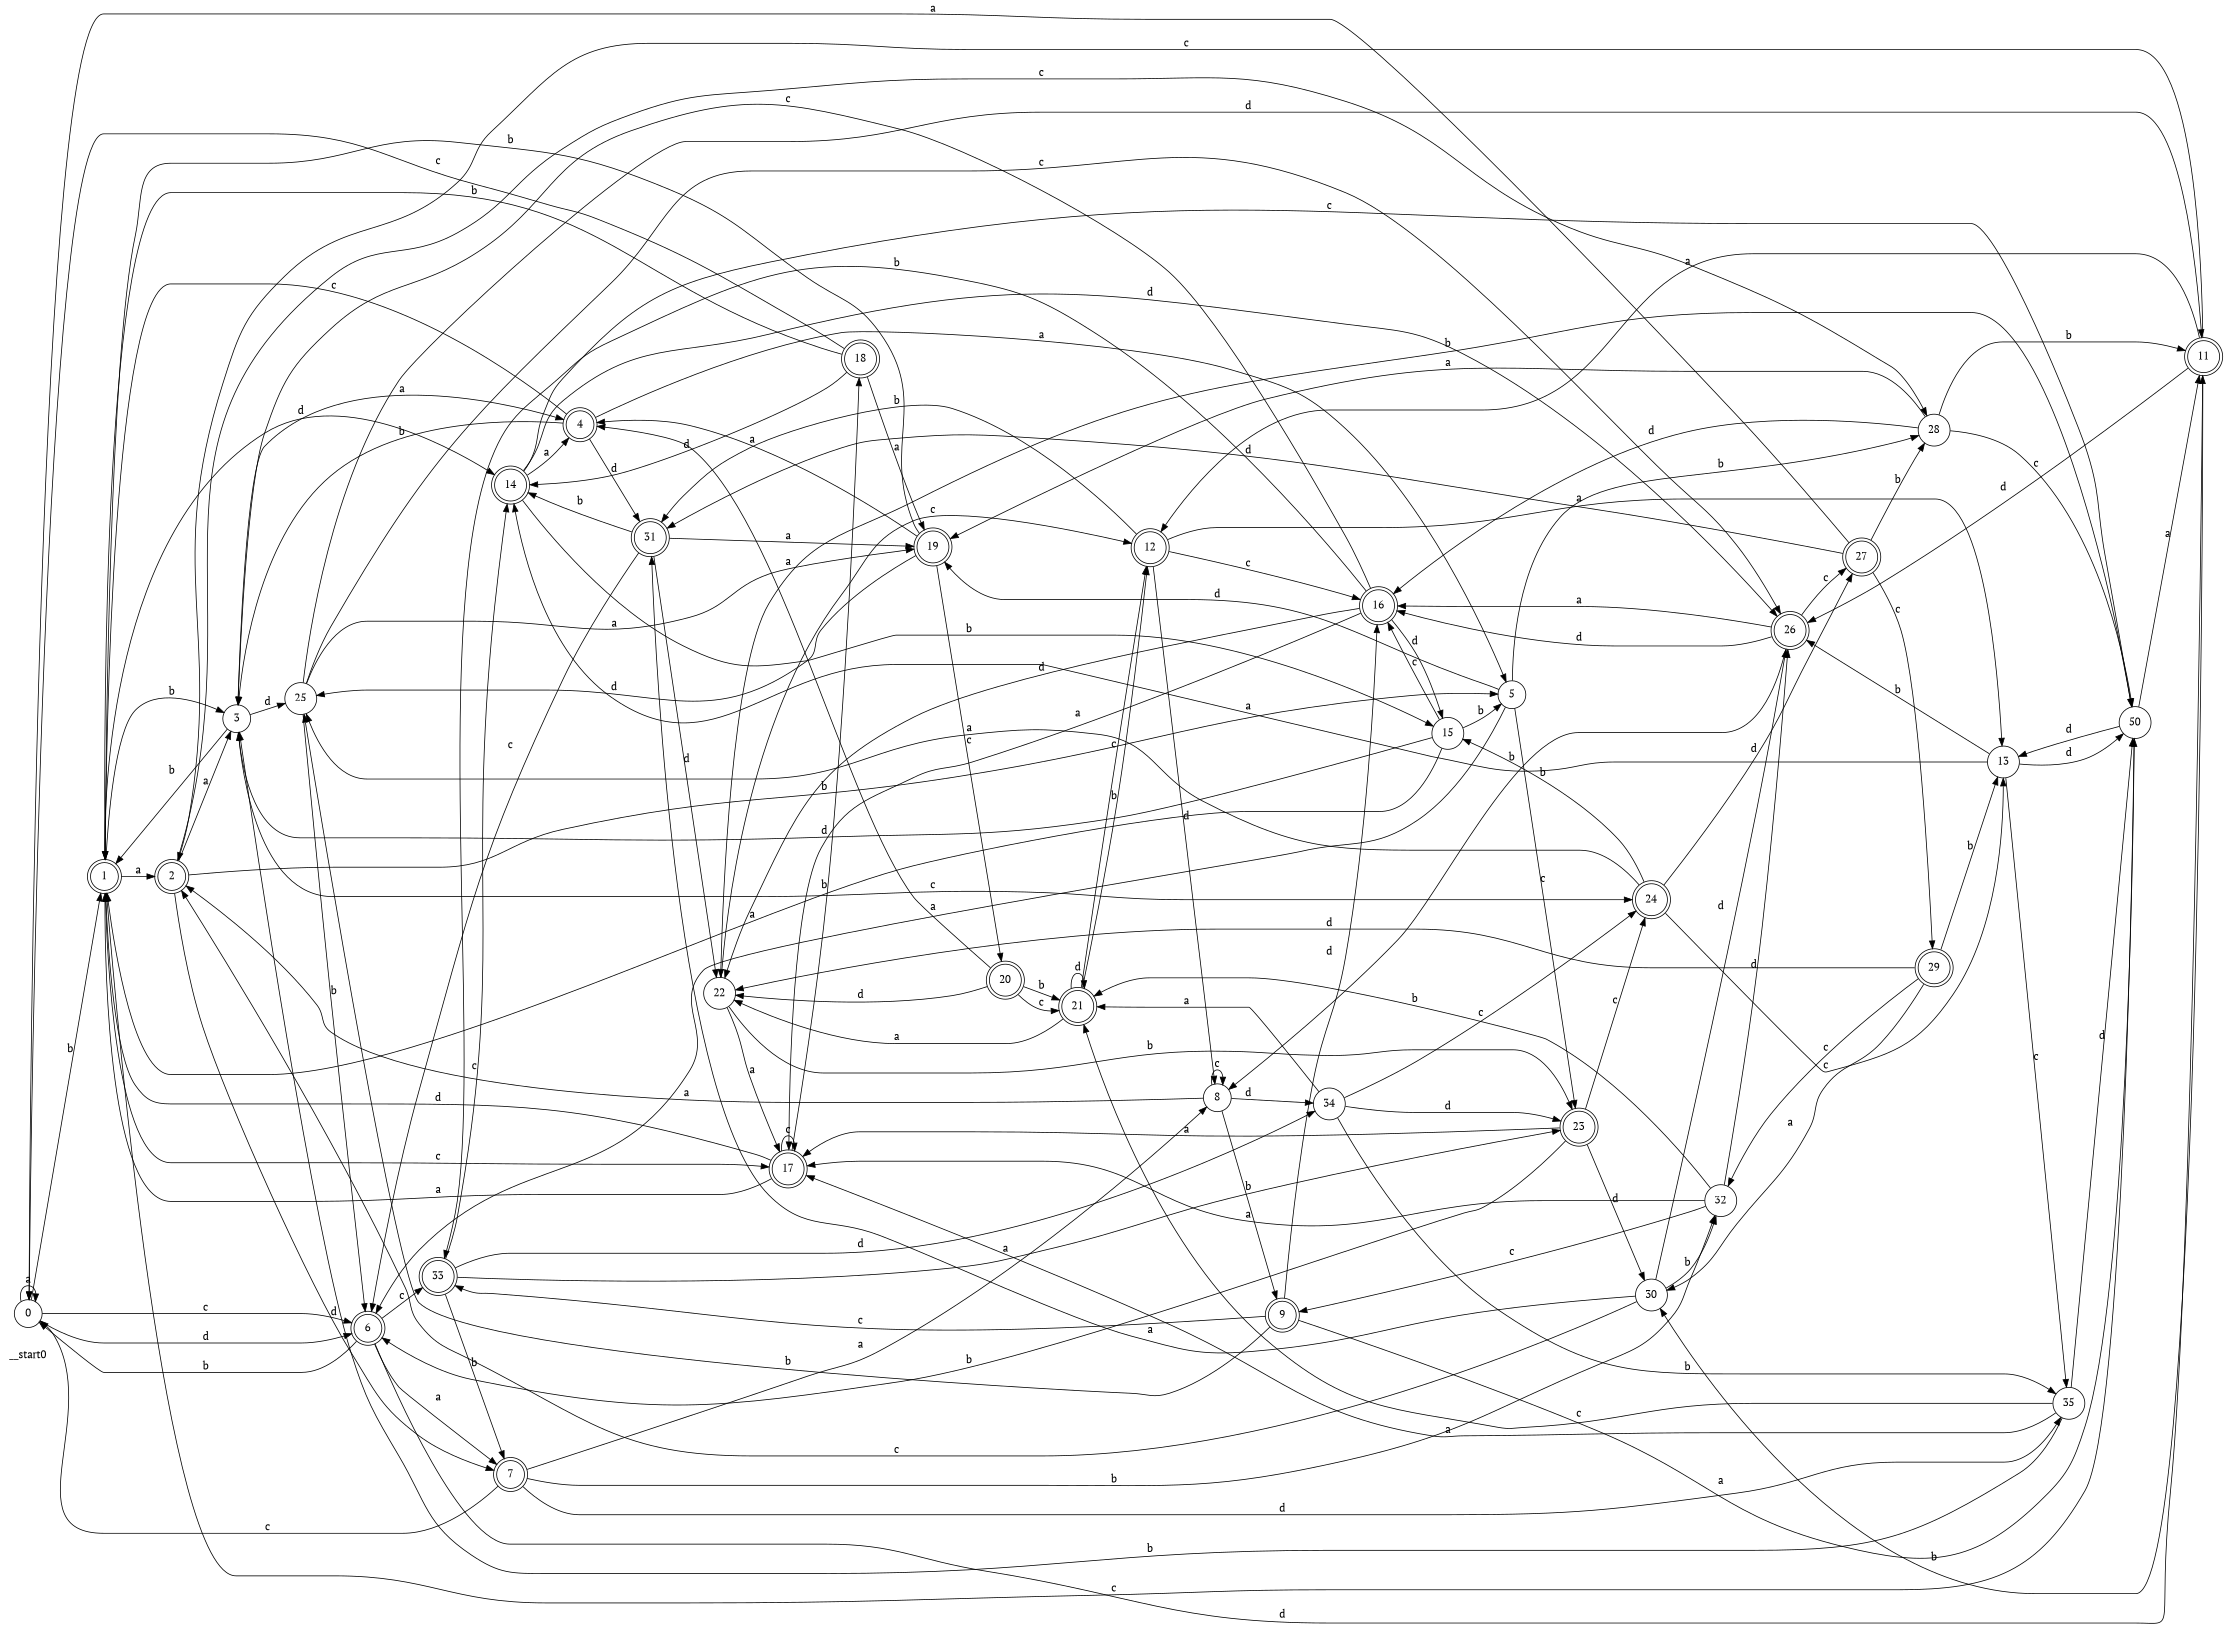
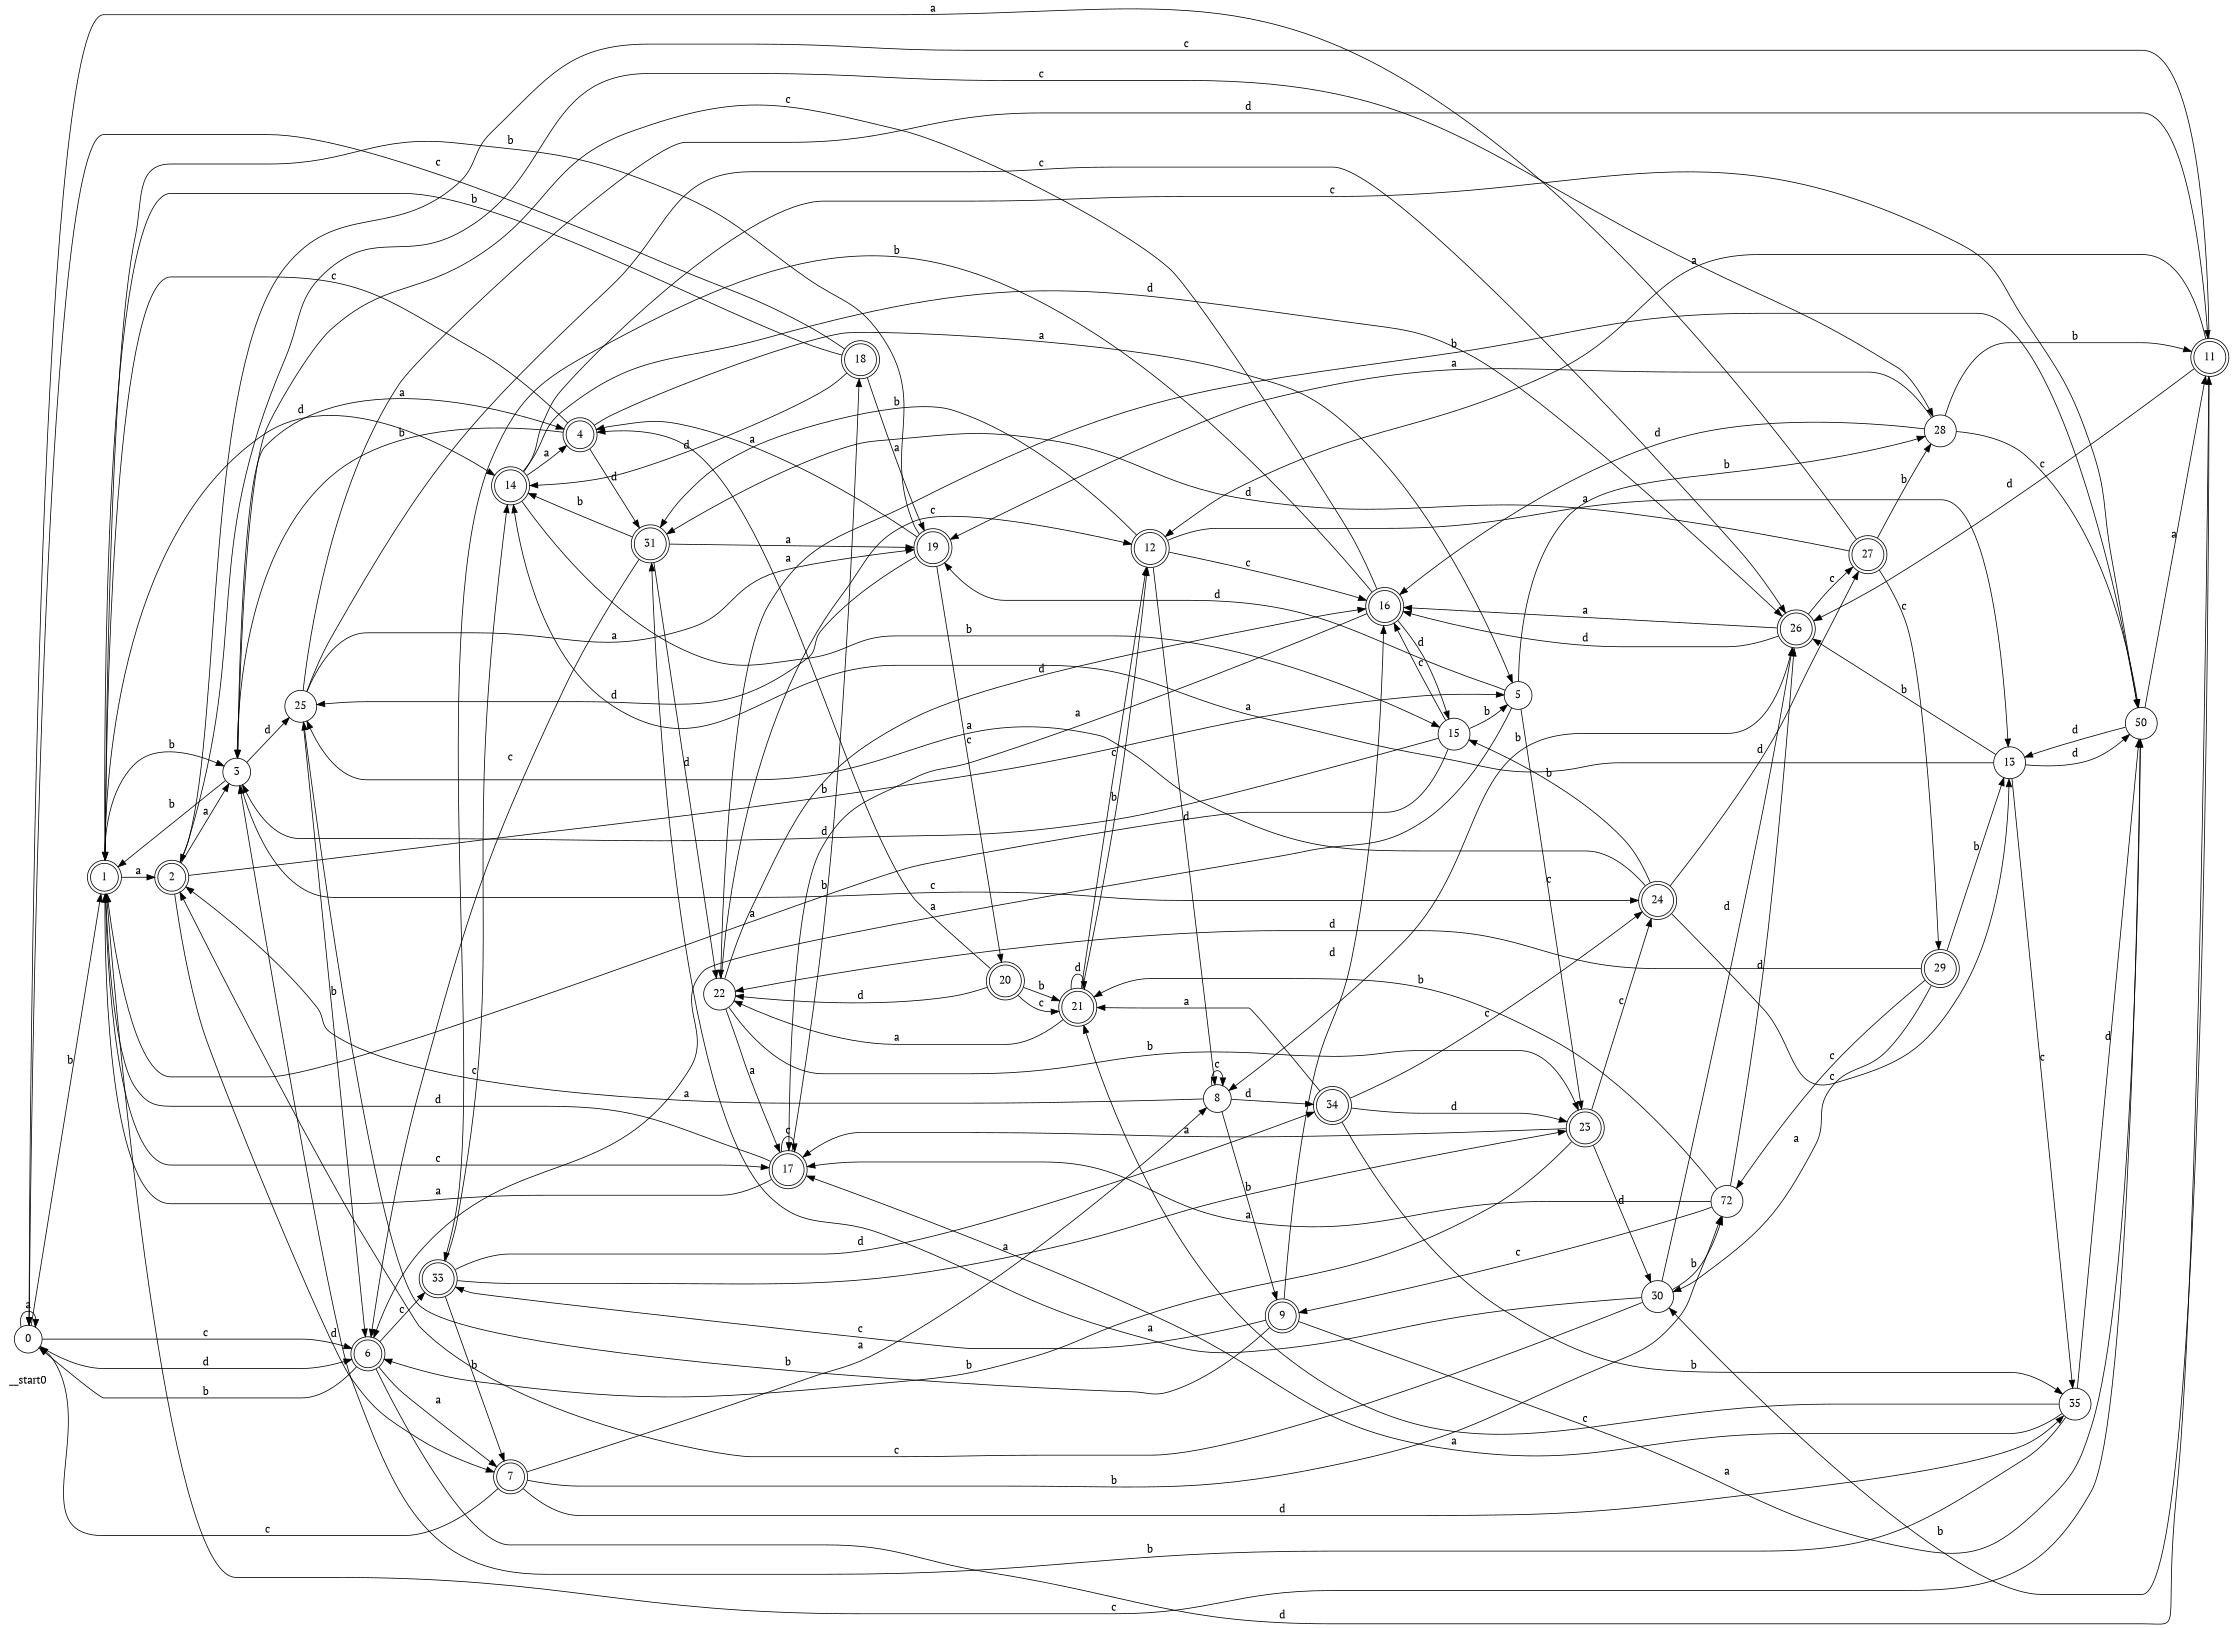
(977, 693) -> (972, 696)
(1329, 1104) -> (1332, 1105)
(1721, 1201) -> (1727, 1201)
